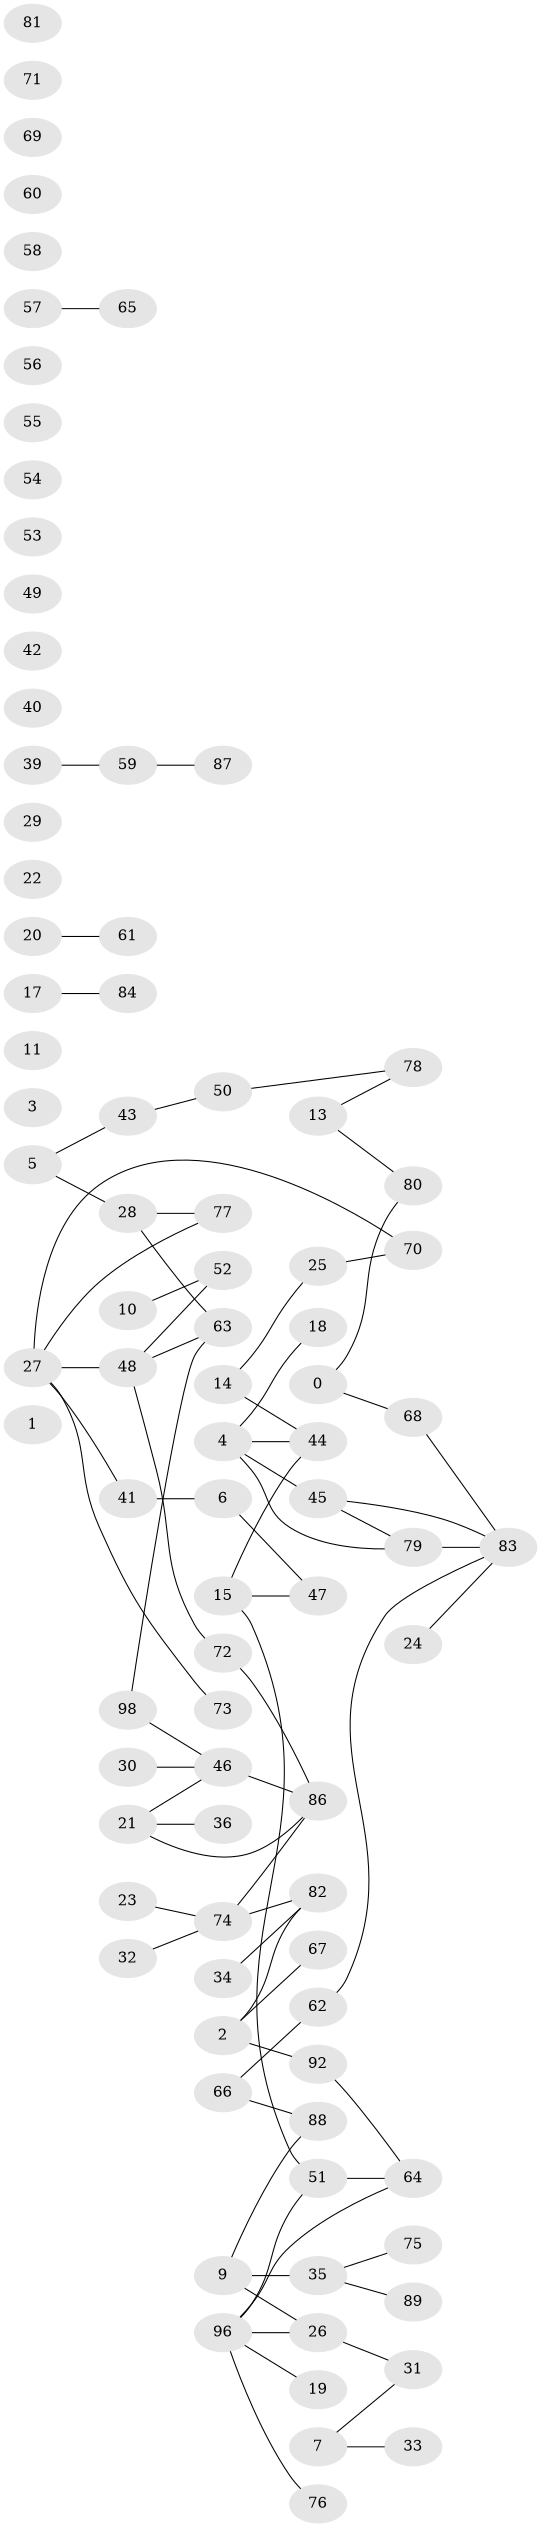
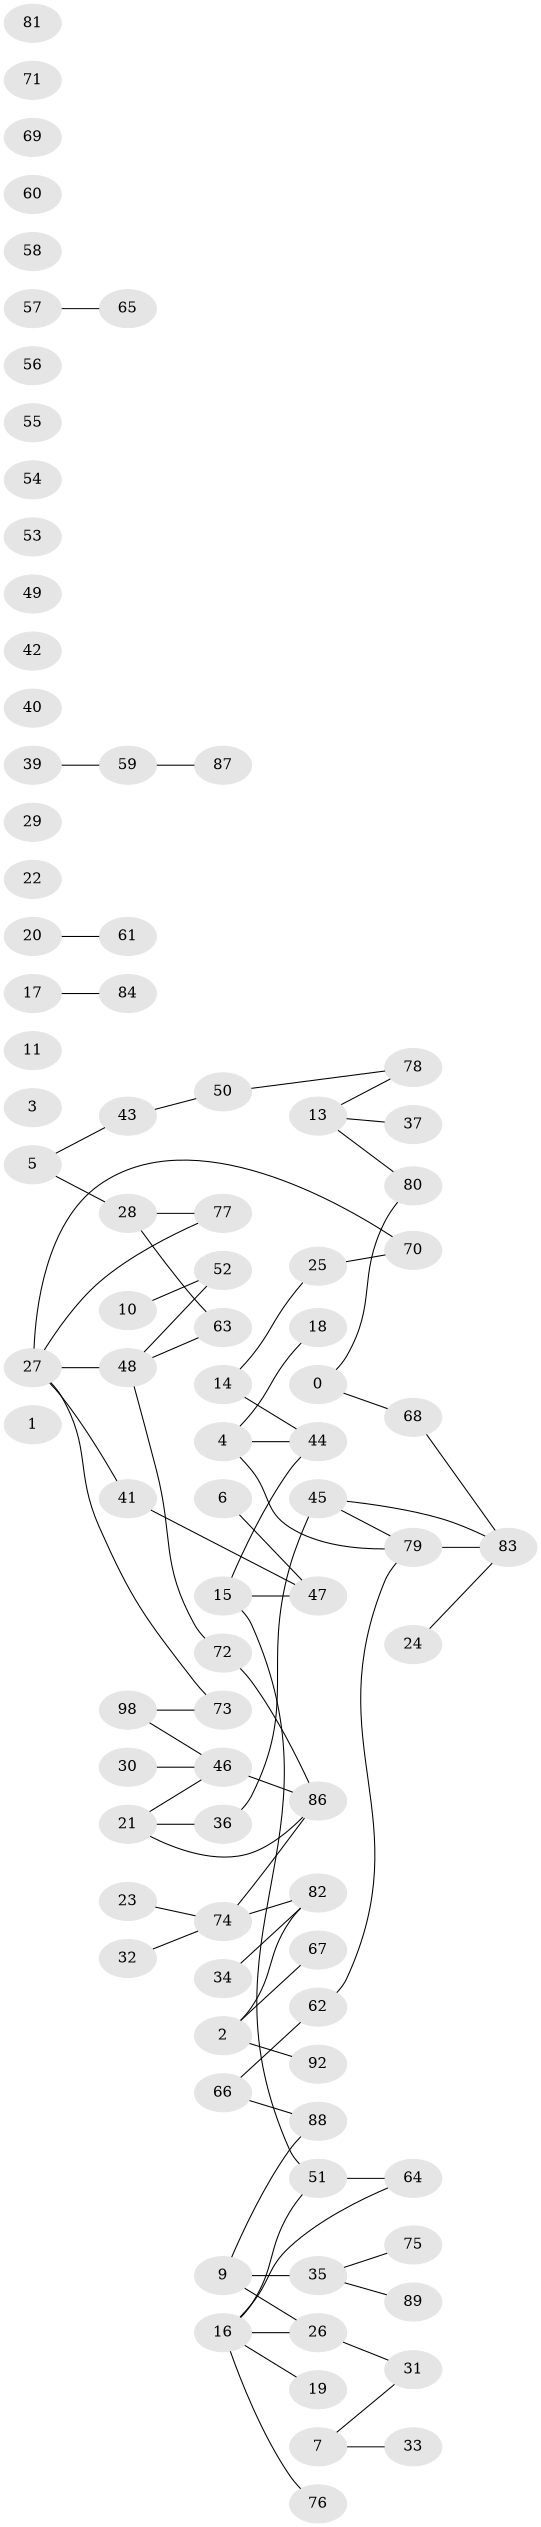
none -> (413, 1125)
(271, 1470) -> (278, 1665)
(176, 1499) -> (223, 1547)
(159, 1523) -> (176, 1710)
(351, 1747) -> (368, 1778)
(369, 2120) -> none
(223, 2333) -> (223, 2333)
